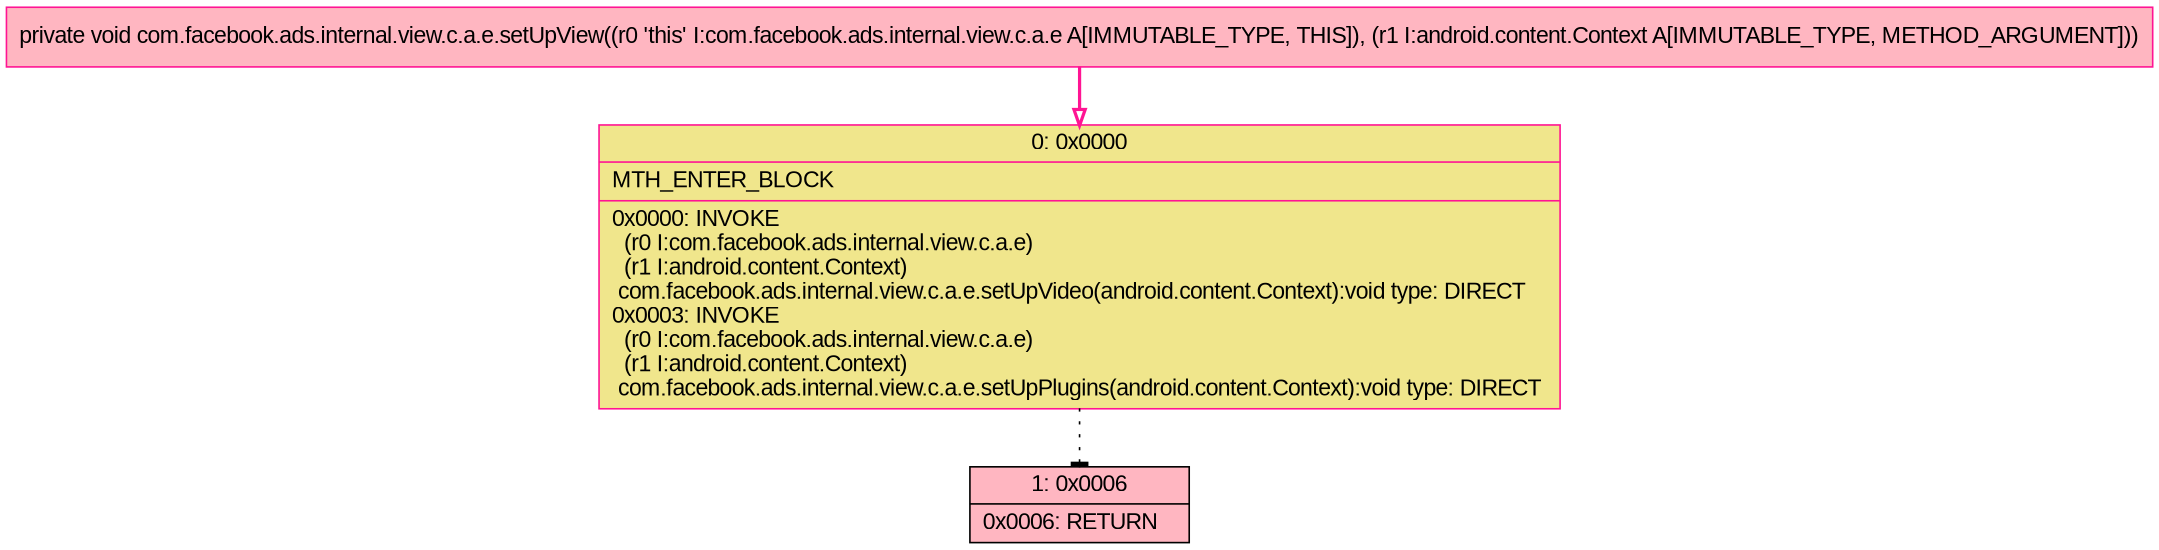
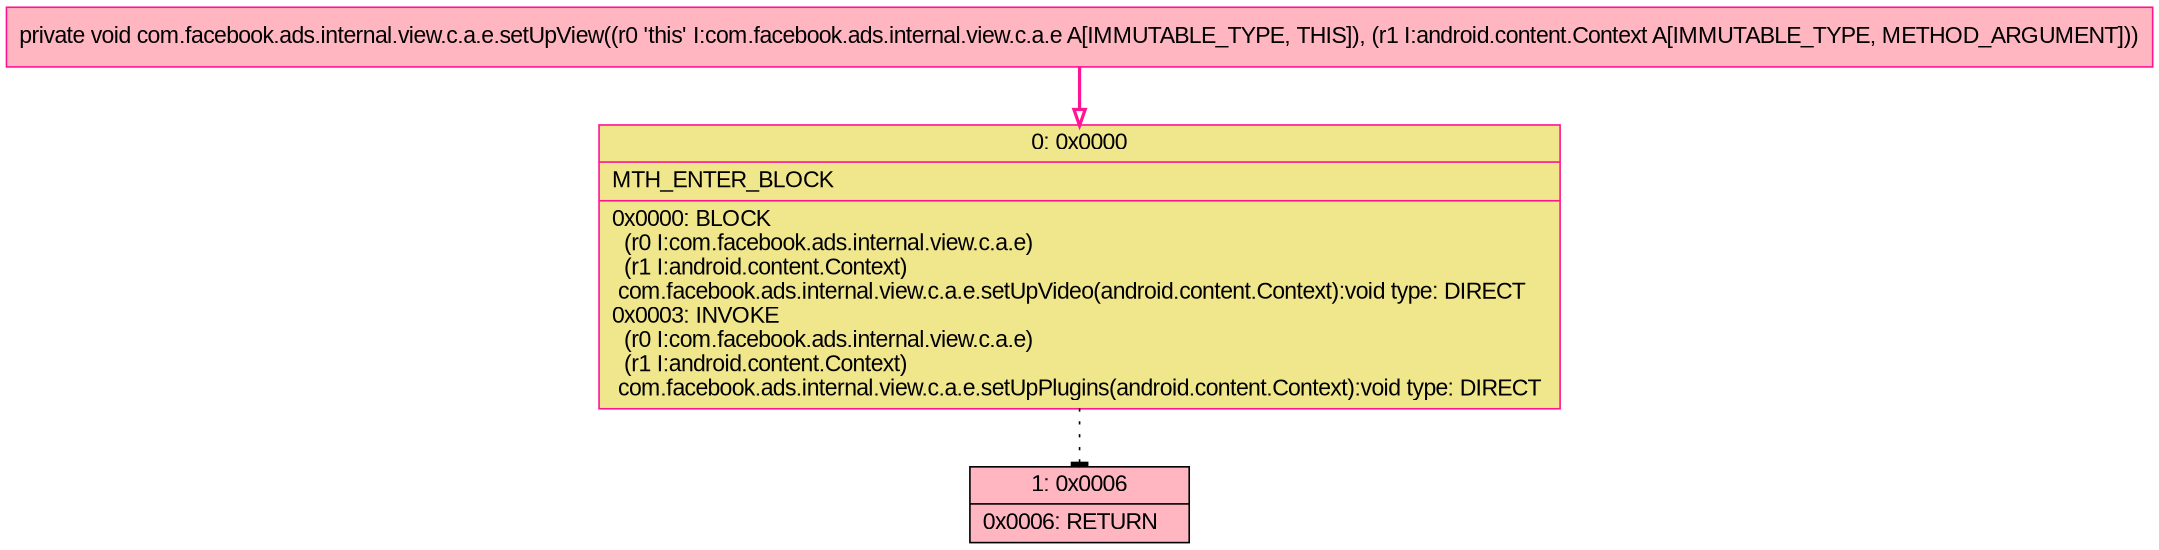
(702, 219) -> (697, 219)
